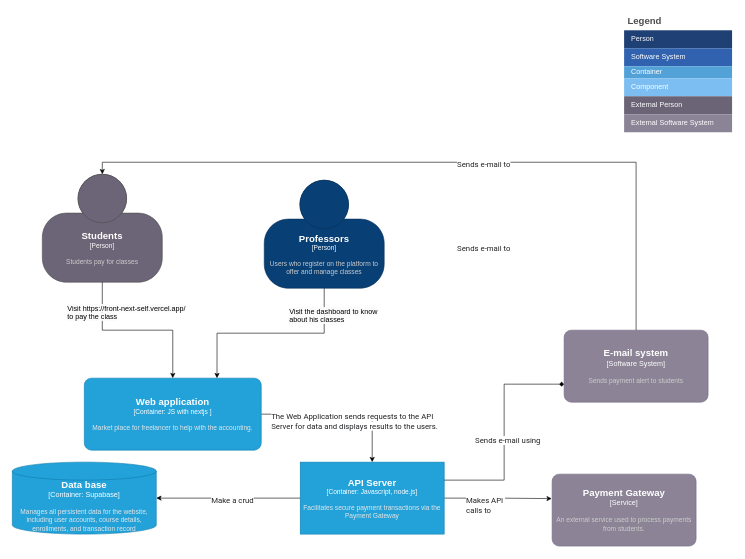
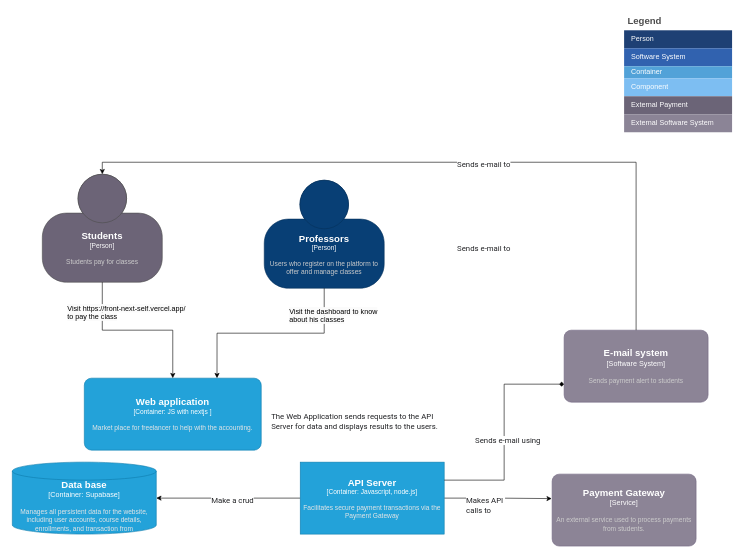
(660, 105) -> (662, 105)
(372, 456) -> none
(84, 506) -> (84, 506)
